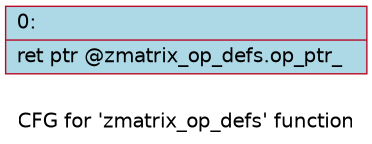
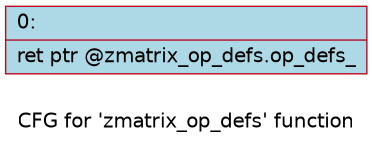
(180, 56) -> (186, 56)
